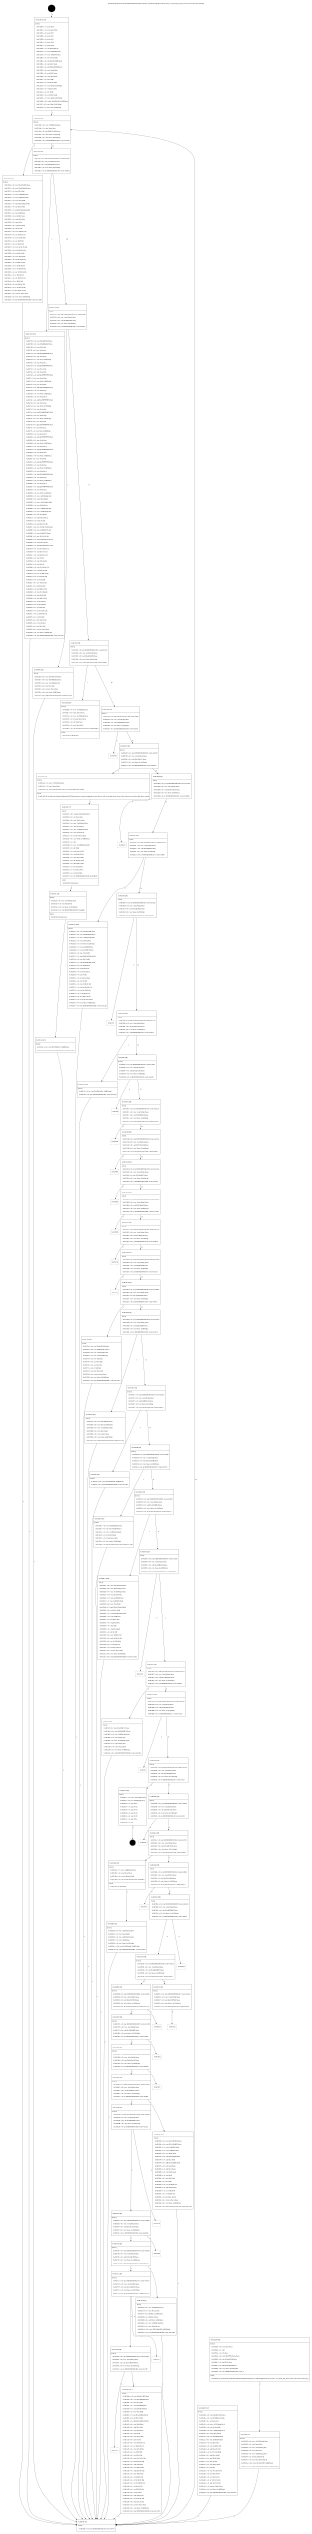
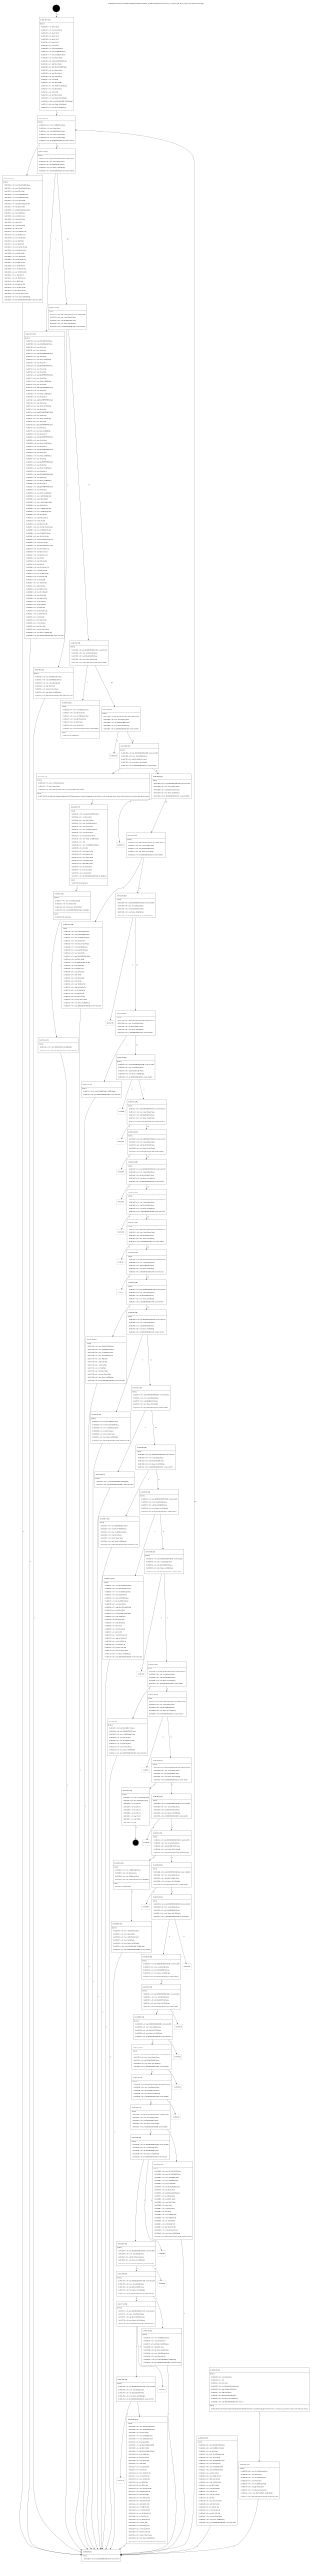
(143, 1981) -> (157, 2011)
